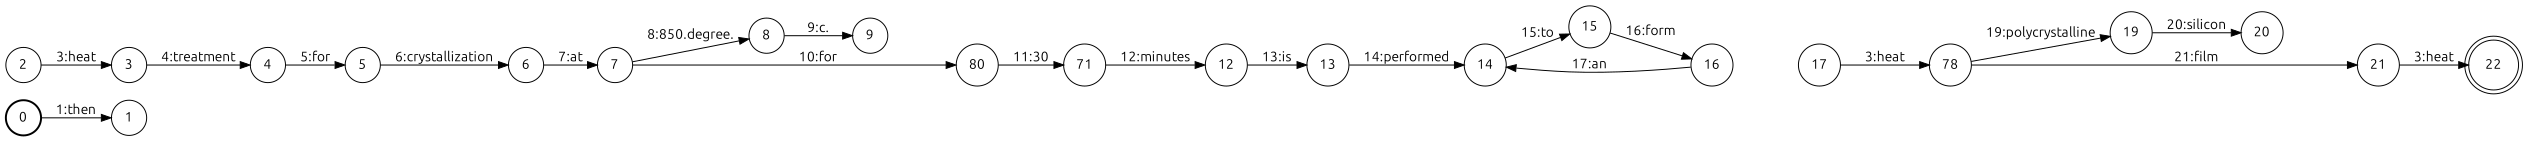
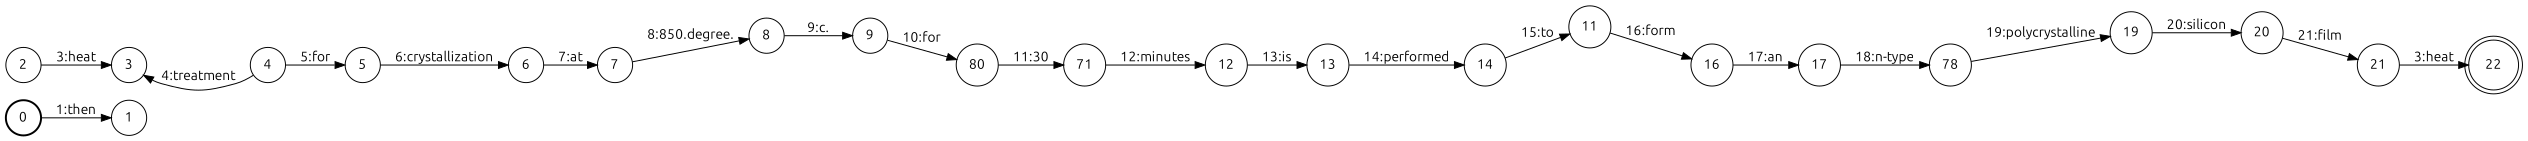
(1590, 27) -> (1590, 27)
(1885, 58) -> (1885, 58)
(194, 65) -> (204, 90)
(789, 65) -> (917, 49)
(2159, 65) -> (2315, 48)
(1604, 72) -> (1761, 65)
